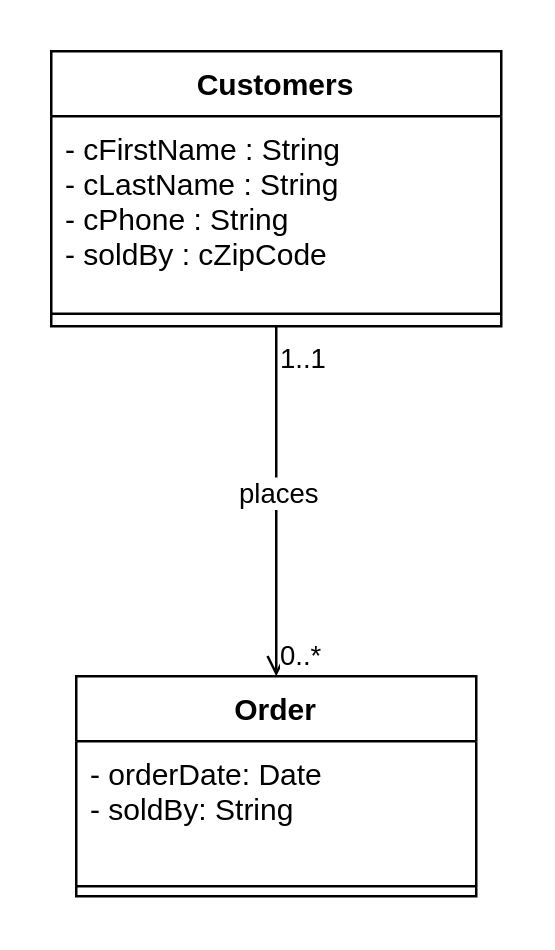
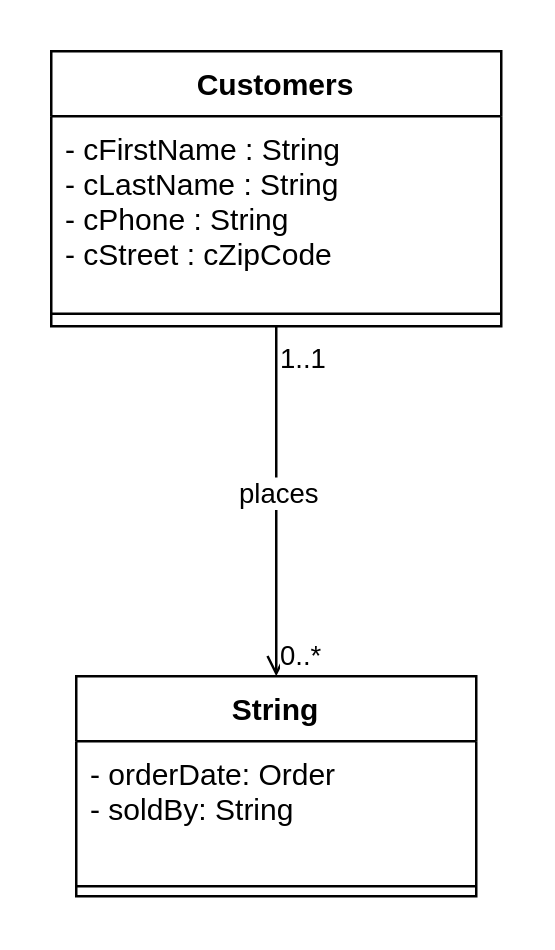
(218, 150) -> (218, 150)
(275, 710) -> (275, 710)
(221, 775) -> (230, 775)
